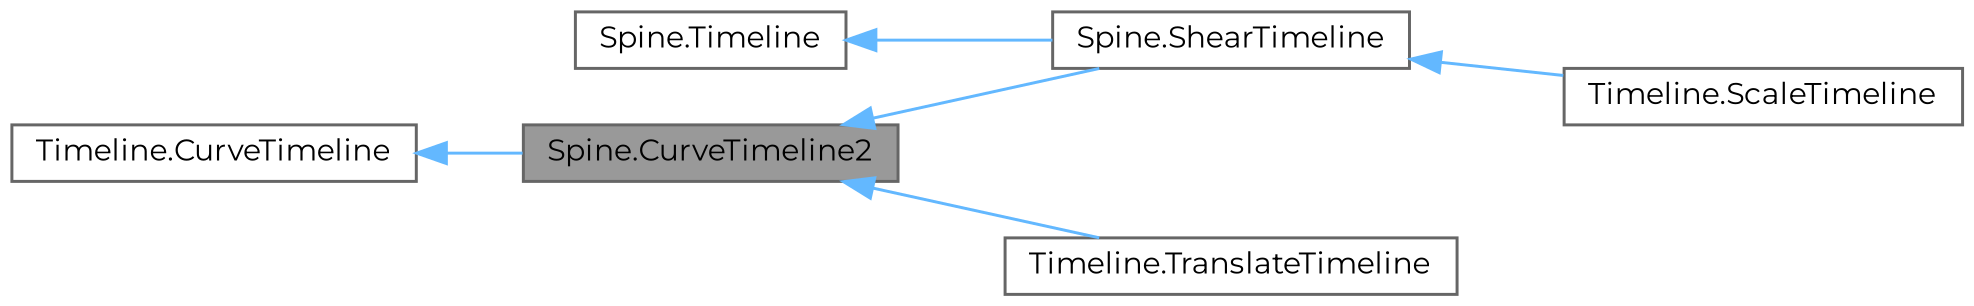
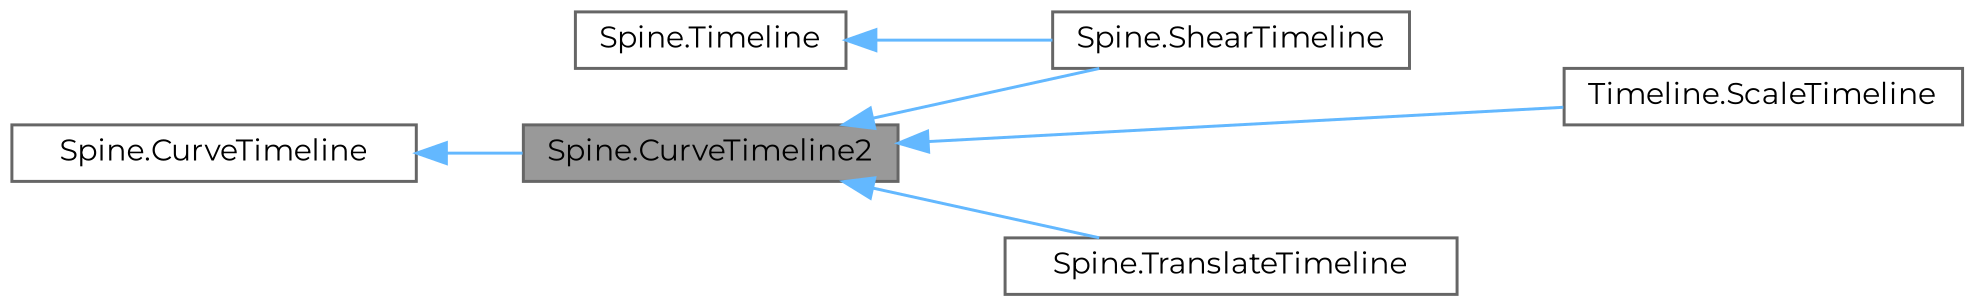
(1502, 69) -> (1246, 124)
(214, 153) -> (214, 153)
(1231, 266) -> (1231, 266)
